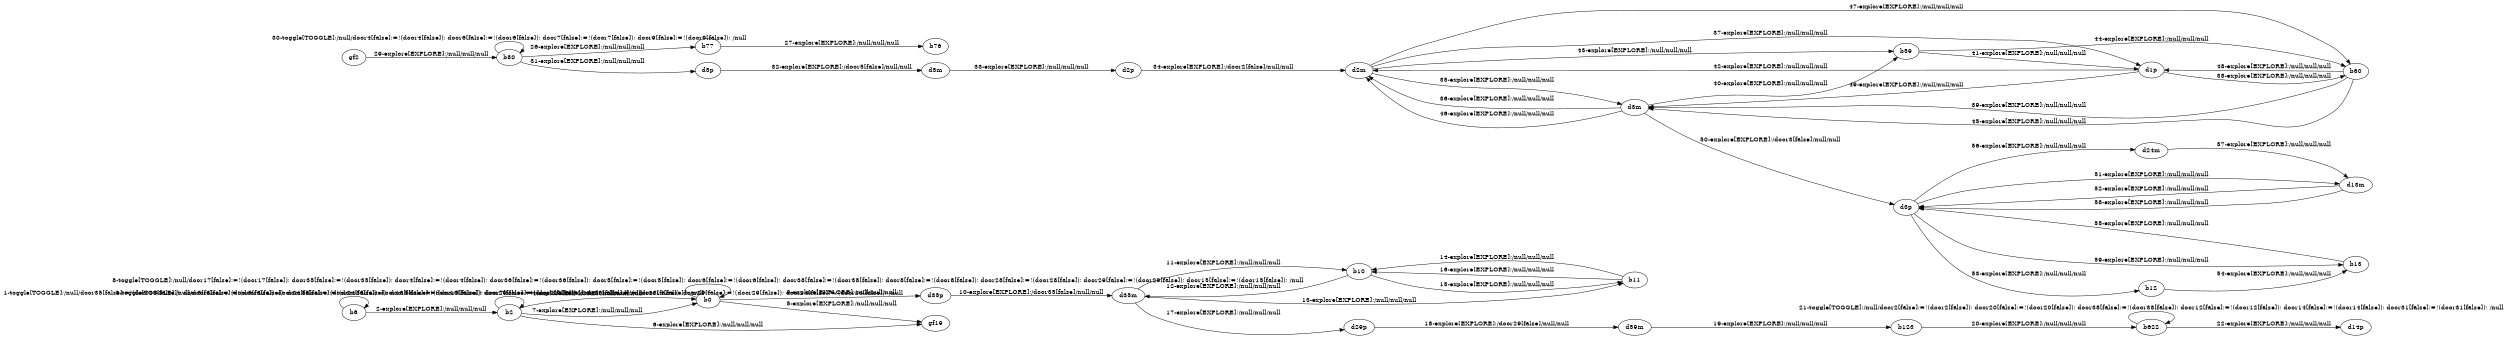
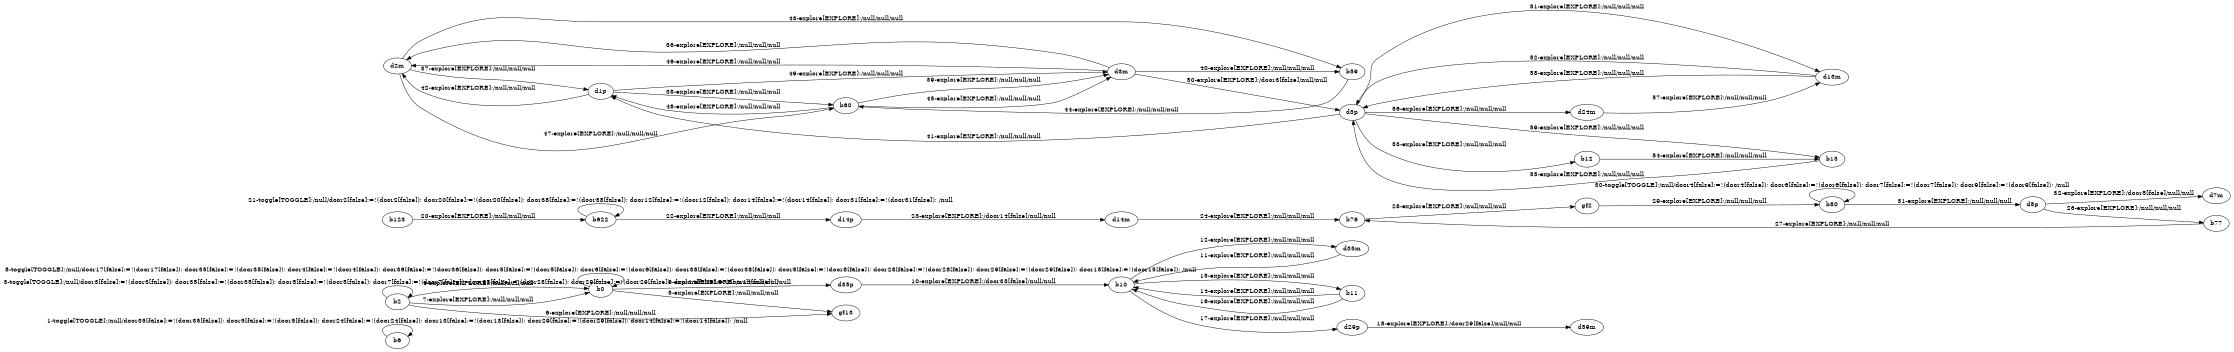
(607, 52) -> (2121, 218)
(2026, 61) -> (976, 141)
(936, 70) -> (2216, 196)
(1128, 70) -> none
(1495, 88) -> none
none -> (1468, 213)
none -> (1121, 220)
(1029, 296) -> (983, 285)
(1382, 304) -> none
(429, 313) -> none
(936, 323) -> (846, 313)
(1769, 327) -> none
(1234, 333) -> (1227, 330)
